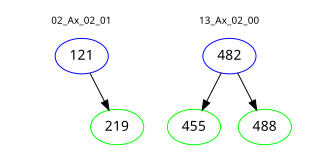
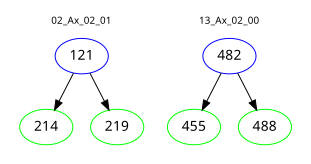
none -> (46, 127)
